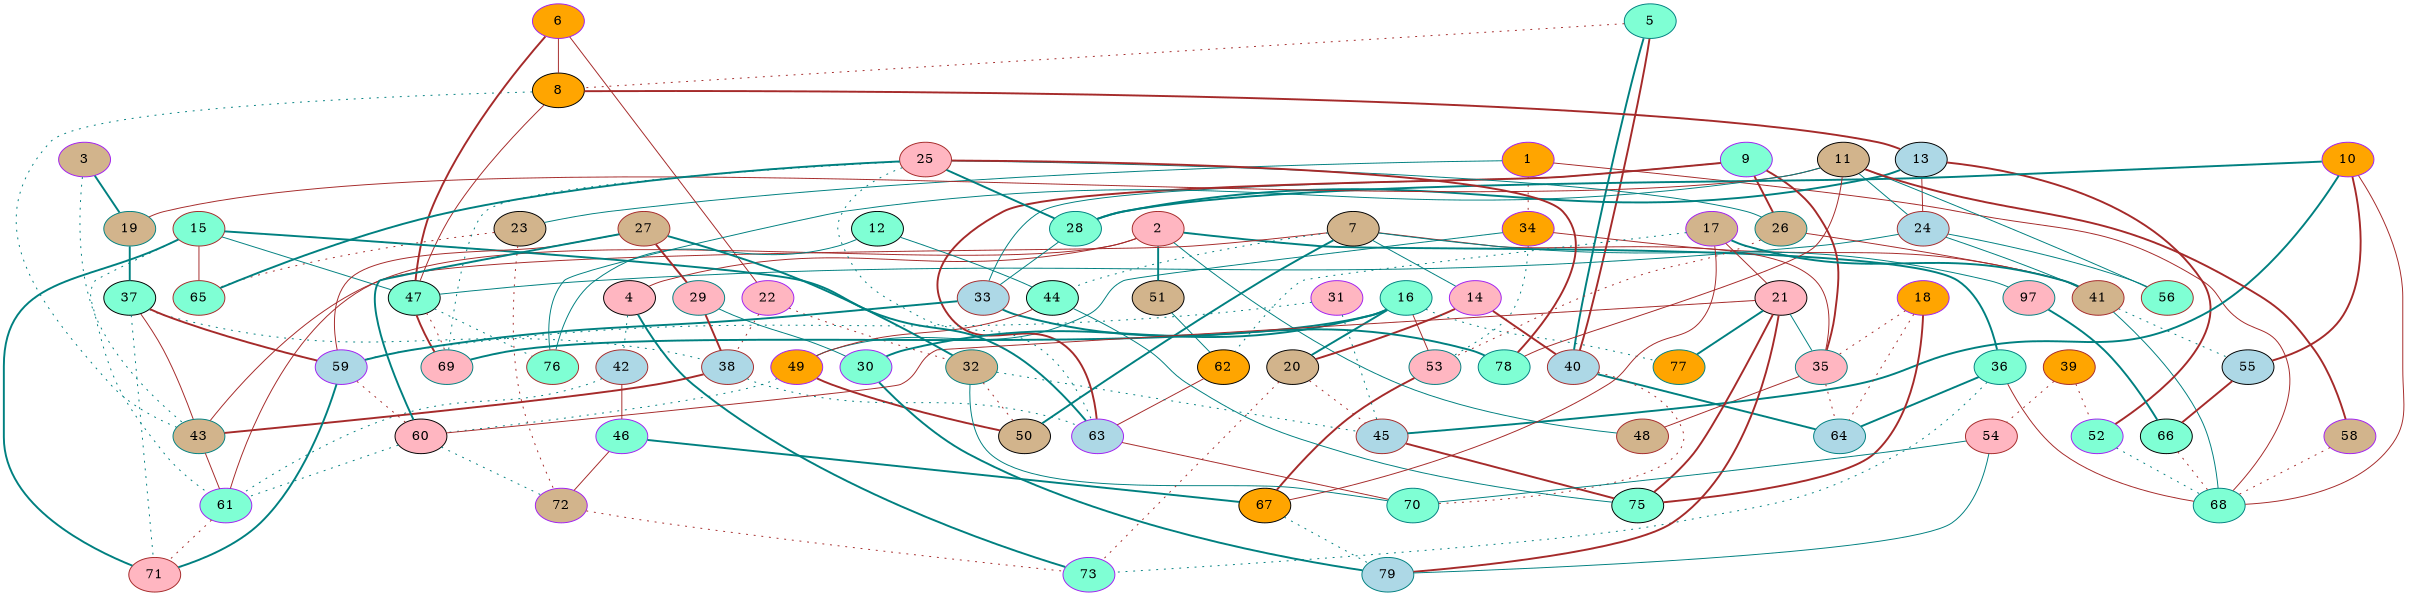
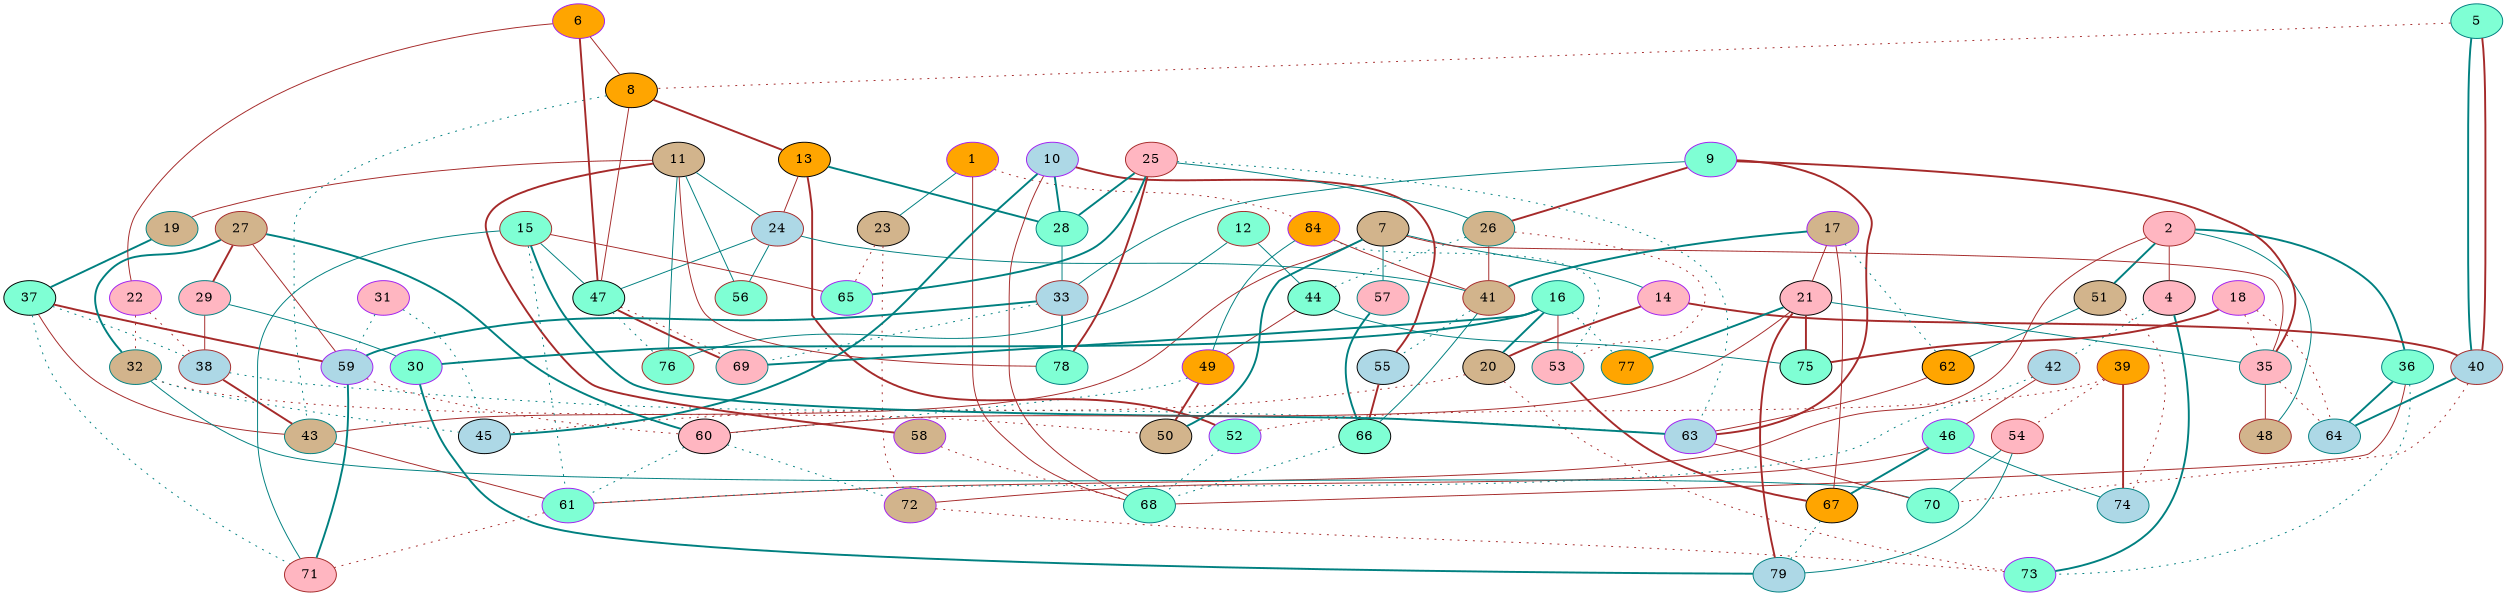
(85, 160) -> none
(1921, 160) -> (804, 160)
(2348, 160) -> (1052, 160)
(483, 215) -> (909, 331)
(877, 229) -> (1244, 229)
(1528, 229) -> (1314, 229)
(1199, 254) -> (1403, 259)
(199, 298) -> (847, 298)
(1923, 298) -> (2238, 298)
(2029, 298) -> (1383, 298)
(713, 333) -> (205, 331)
(4, 381) -> (280, 309)
(2184, 390) -> (1431, 370)
(1382, 436) -> (484, 436)
(1510, 471) -> none
(2193, 471) -> (1257, 471)
none -> (2123, 506)
